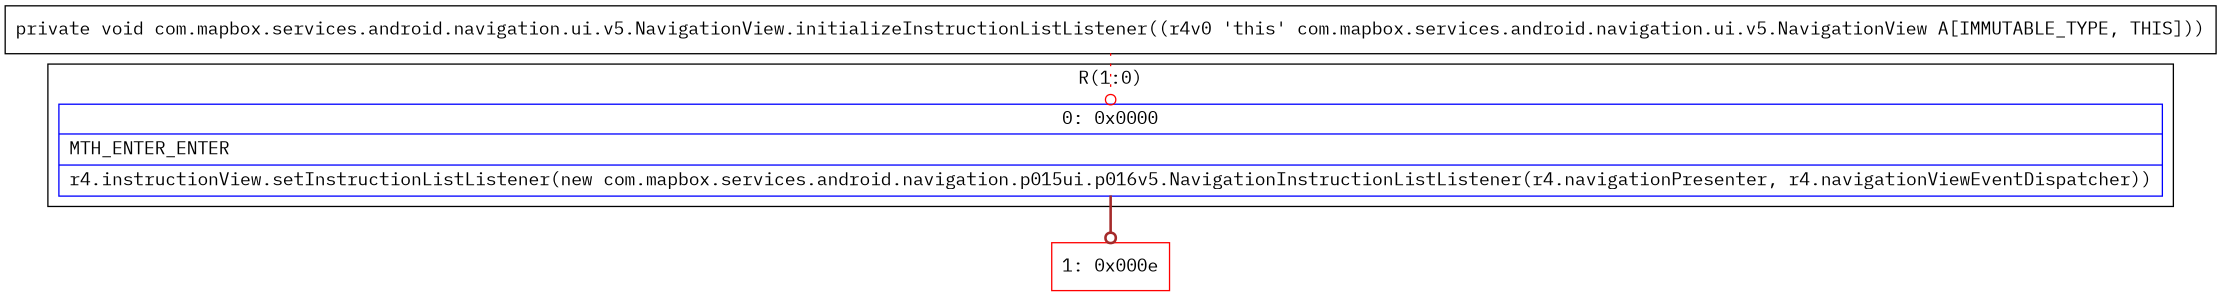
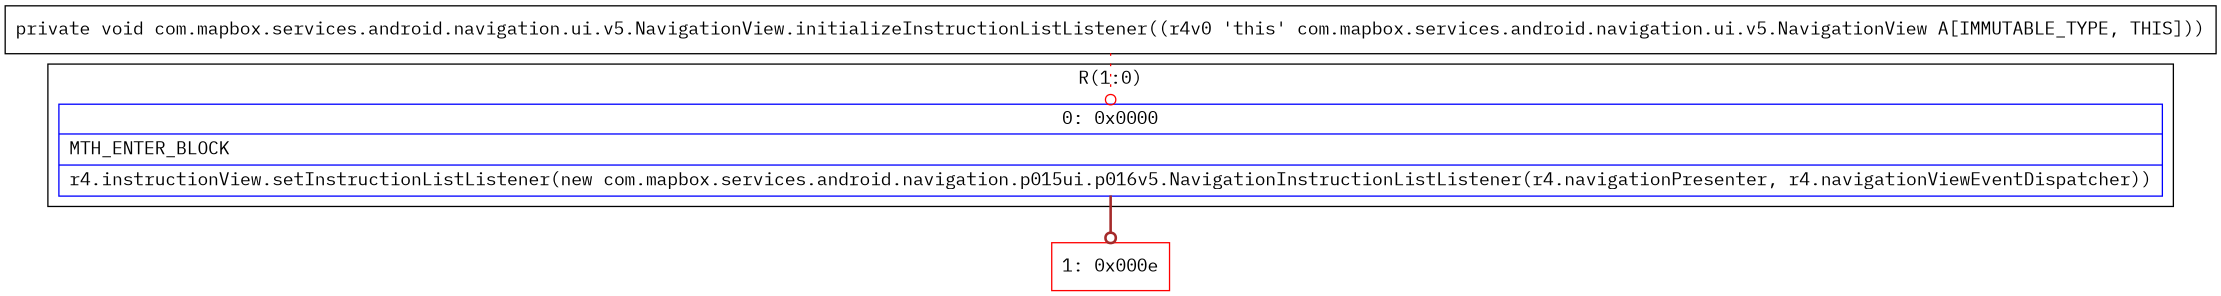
(150, 149) -> (150, 149)
